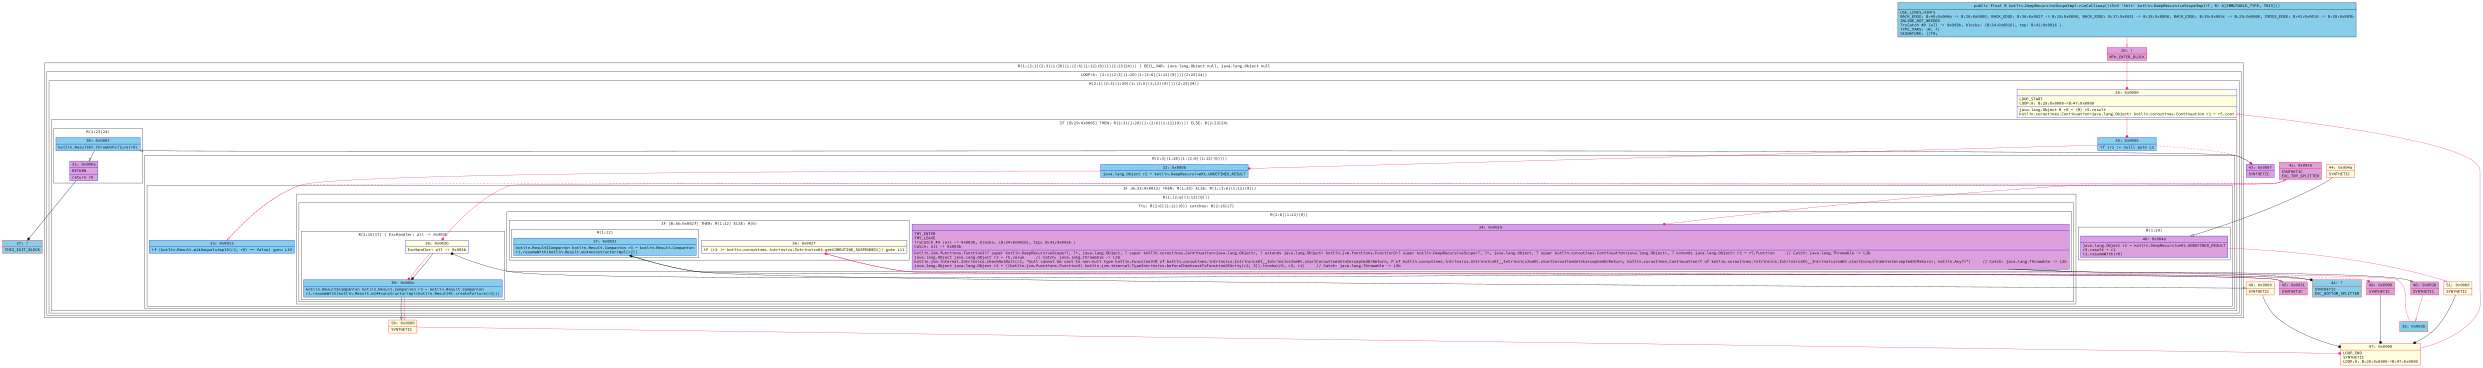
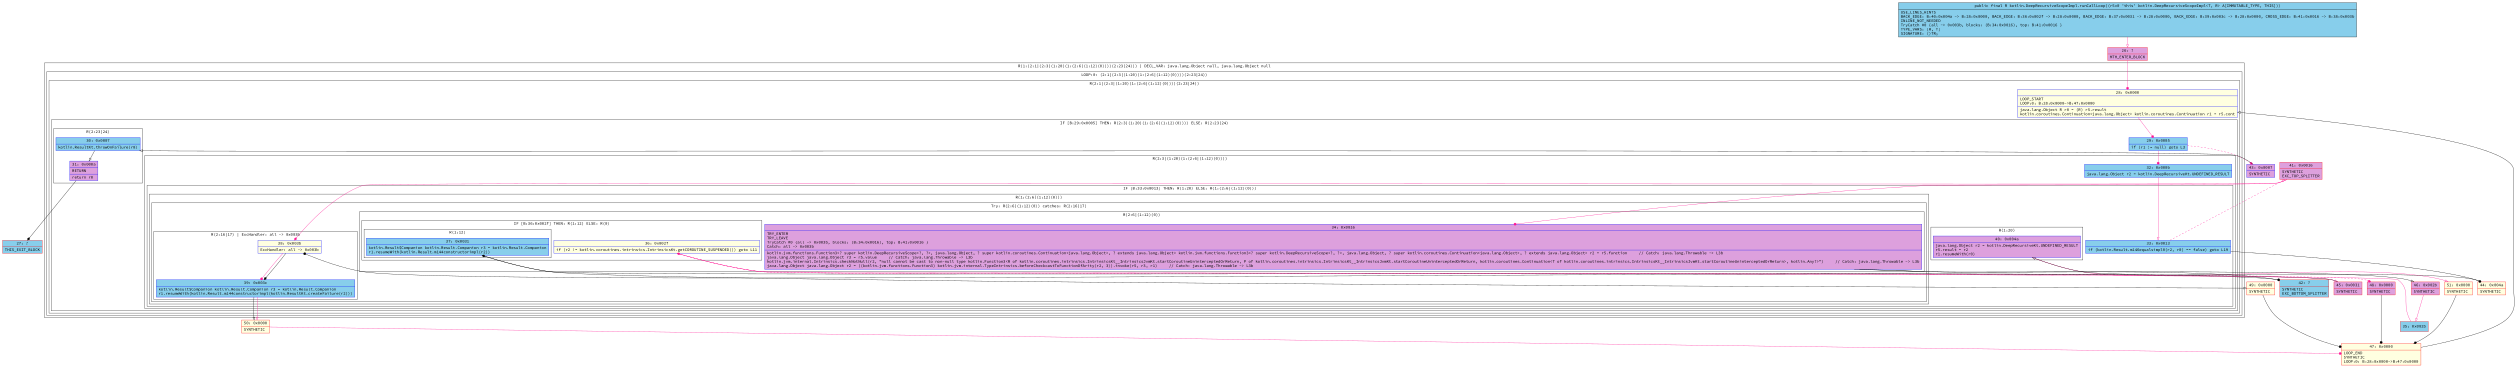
(2466, 158) -> (2499, 157)
none -> (2355, 262)
